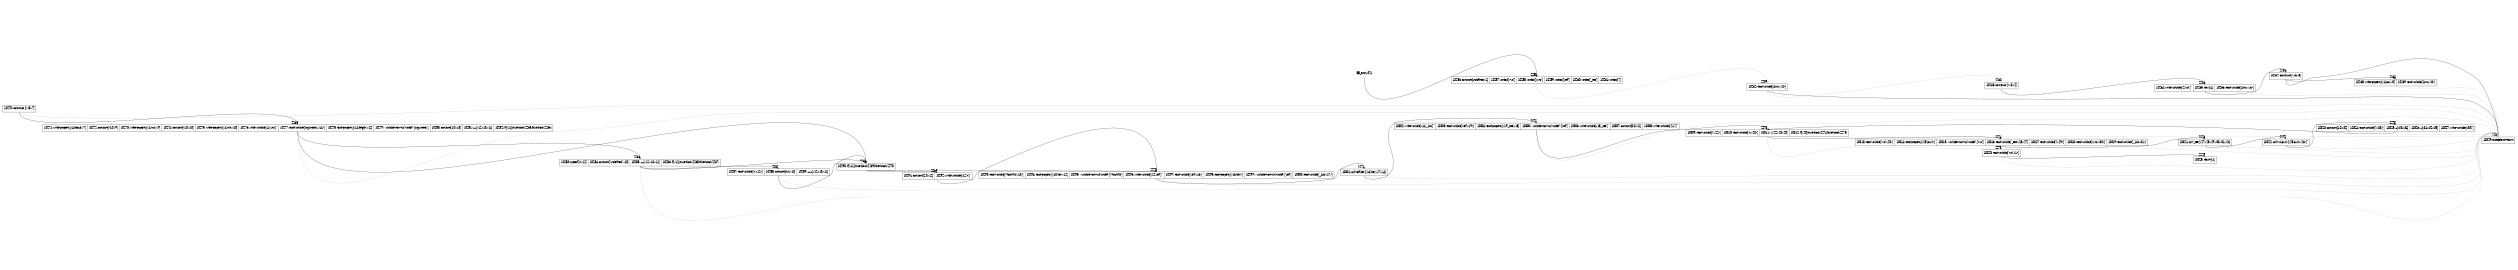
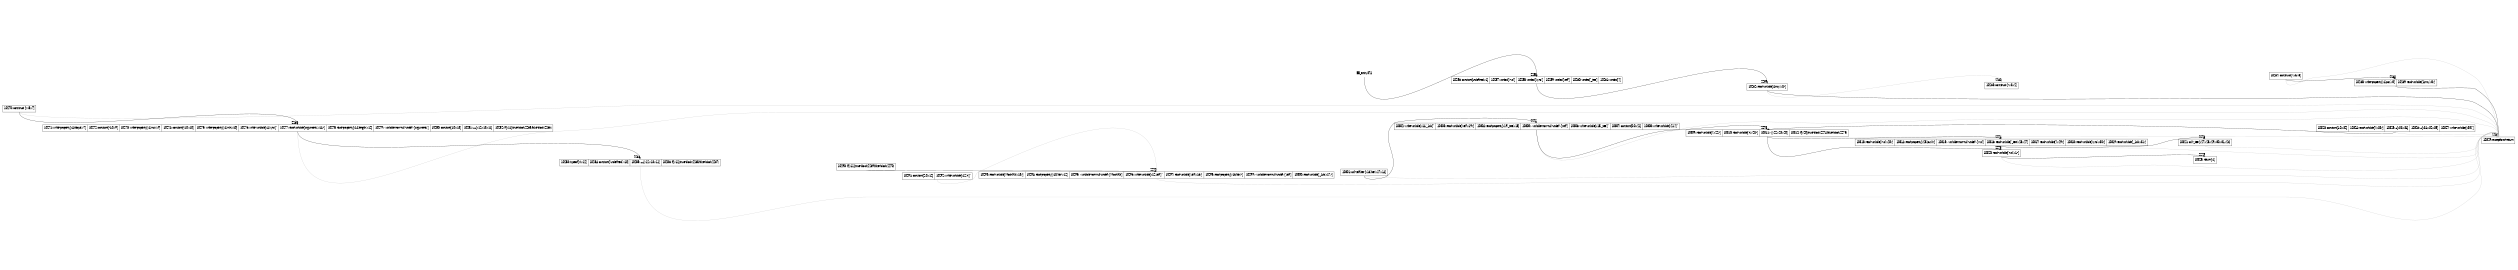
(2411, 59) -> (2411, 59)
(1651, 84) -> (1651, 84)
(2205, 88) -> none
(2463, 88) -> (2463, 88)
(1054, 141) -> (1054, 141)
(2286, 142) -> none
(581, 148) -> none
(1877, 148) -> (1877, 148)
(752, 165) -> none
(778, 172) -> none
(887, 172) -> none
(1264, 183) -> none
